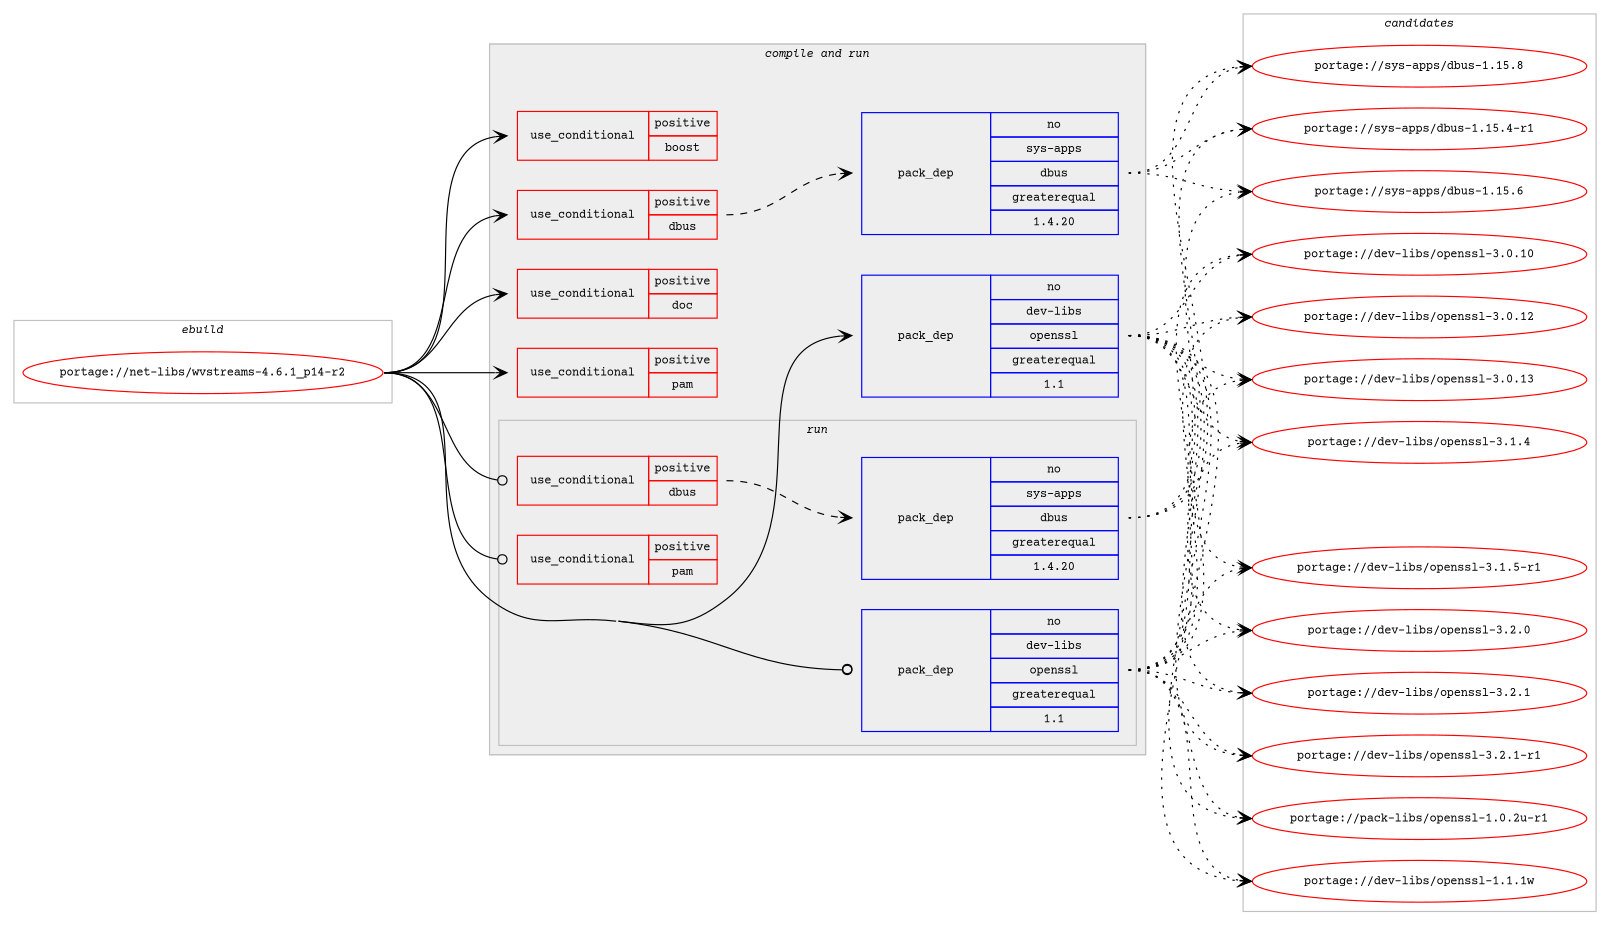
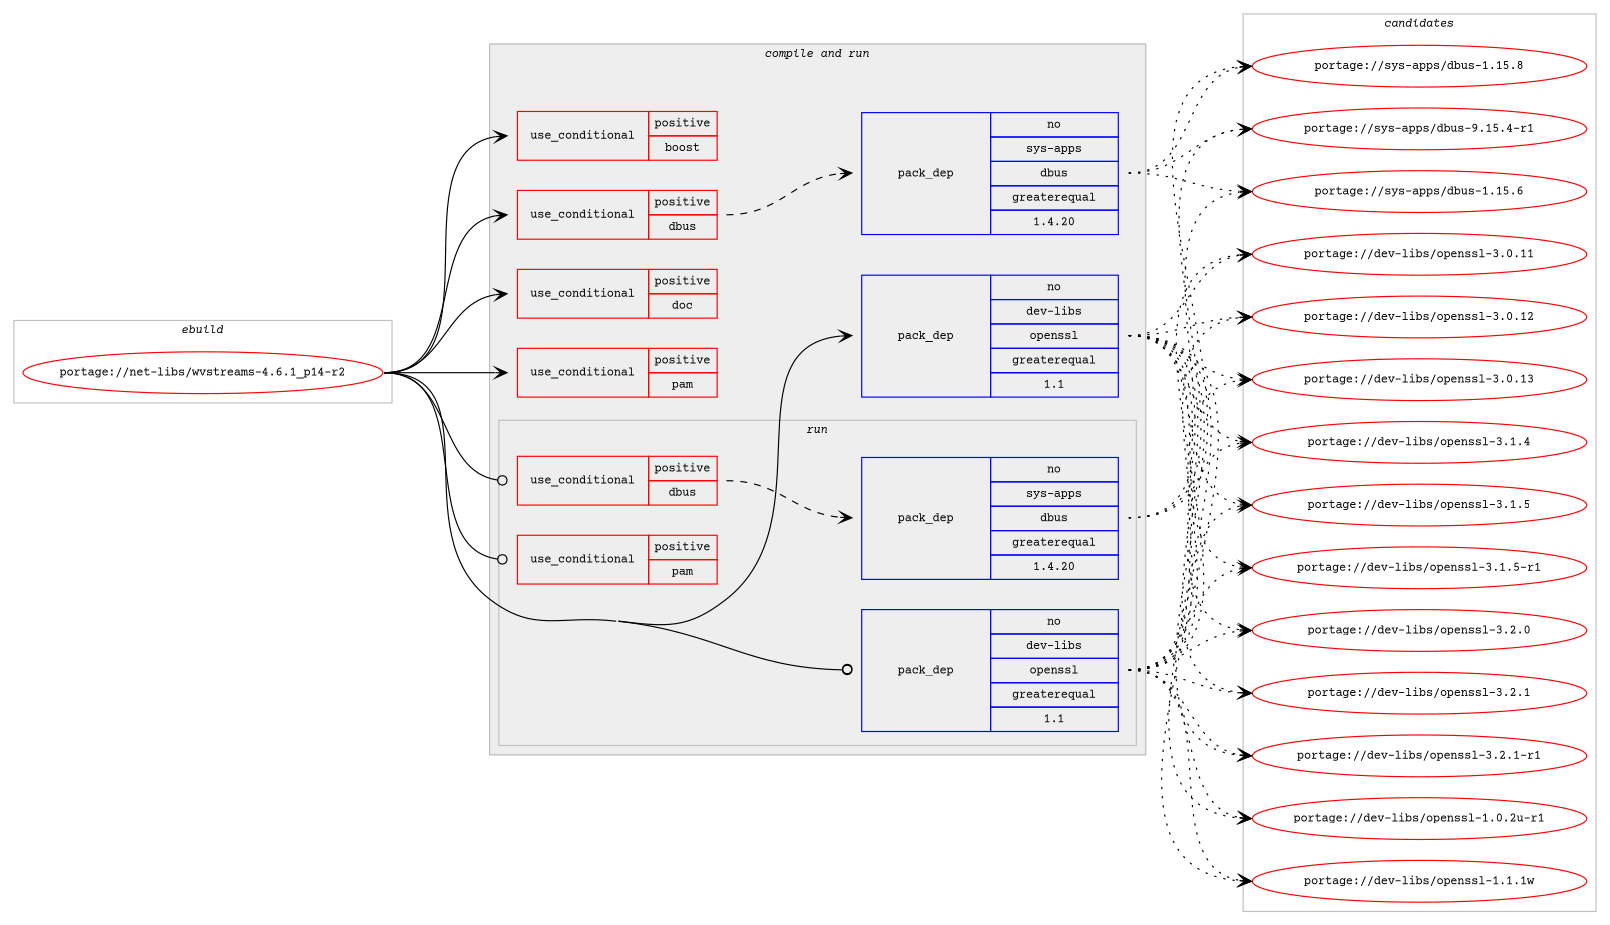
(1420, 129) -> (1420, 129)
(1420, 254) -> (1420, 254)
none -> (1420, 505)
(1420, 819) -> (1420, 819)
